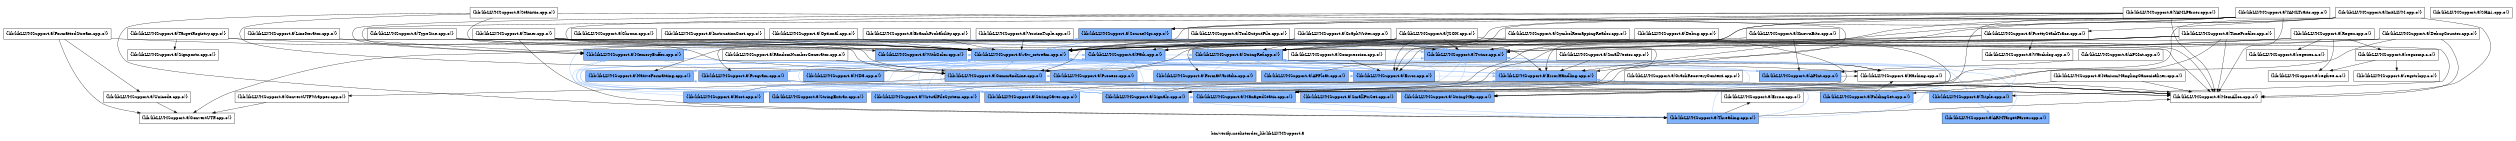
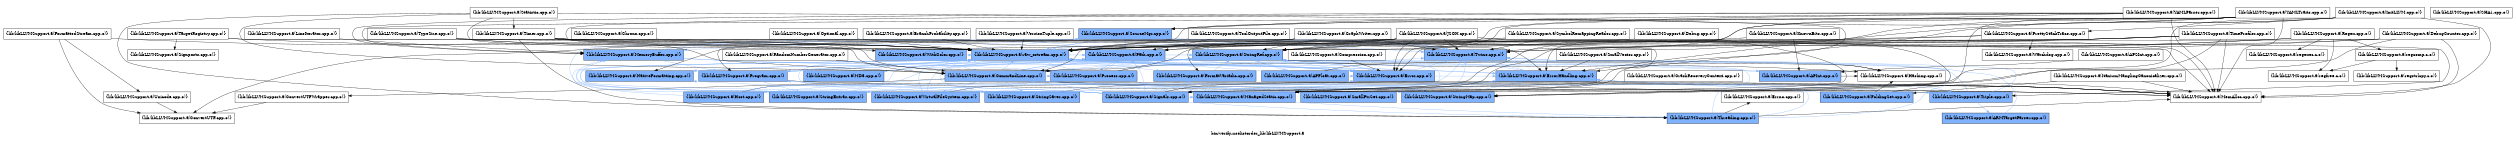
none -> (514, 23)
(713, 34) -> none
none -> (1165, 87)
